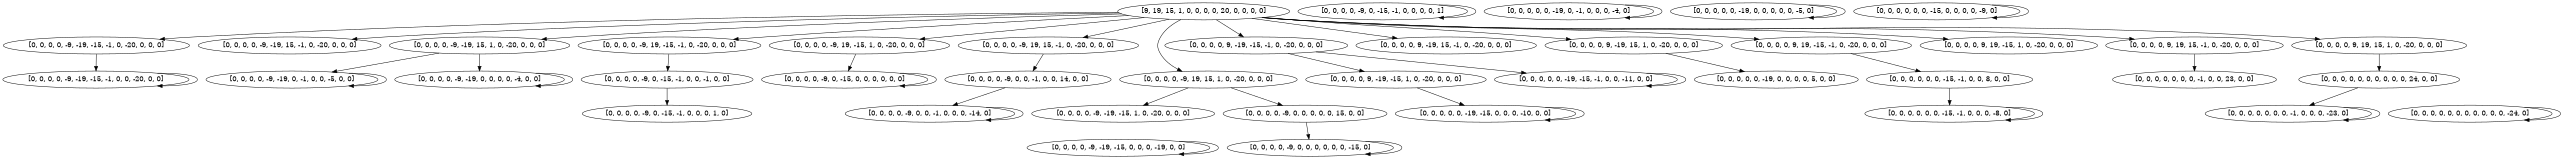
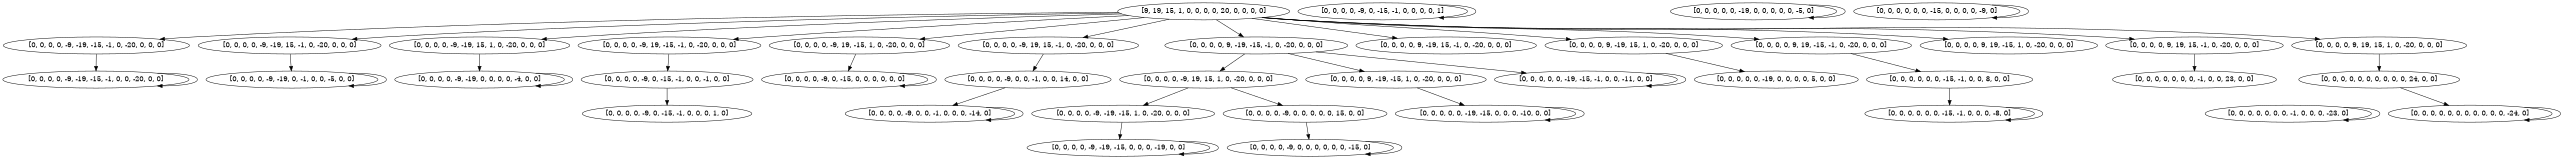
(1569, 11) -> none
(1158, 44) -> (1234, 61)
(388, 62) -> (291, 60)
(2336, 96) -> (2422, 96)
none -> (1121, 128)
